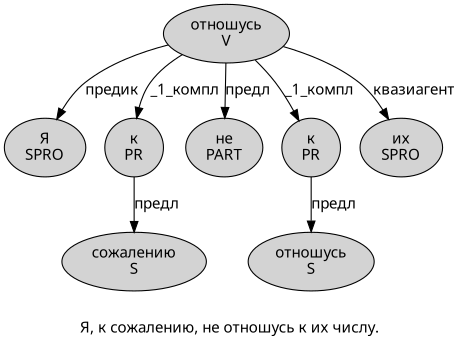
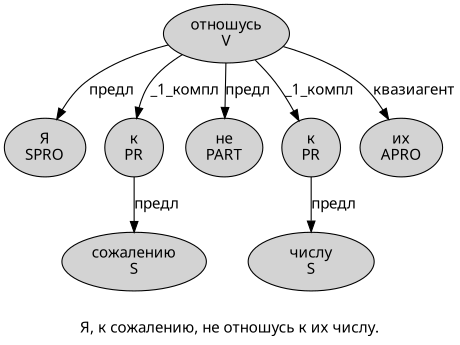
(112, 91) -> (112, 91)
(401, 148) -> (401, 148)
(311, 262) -> (311, 262)
